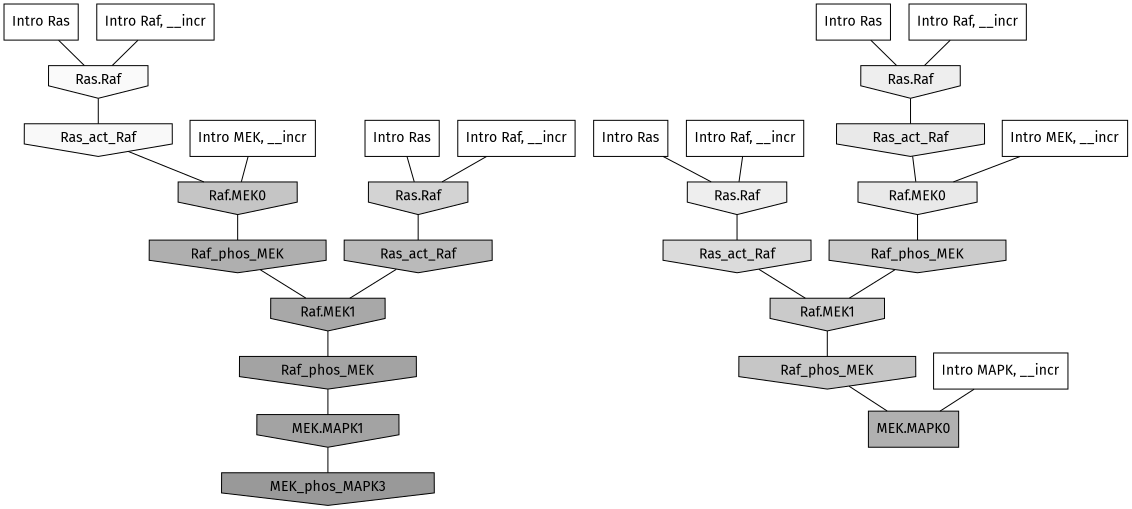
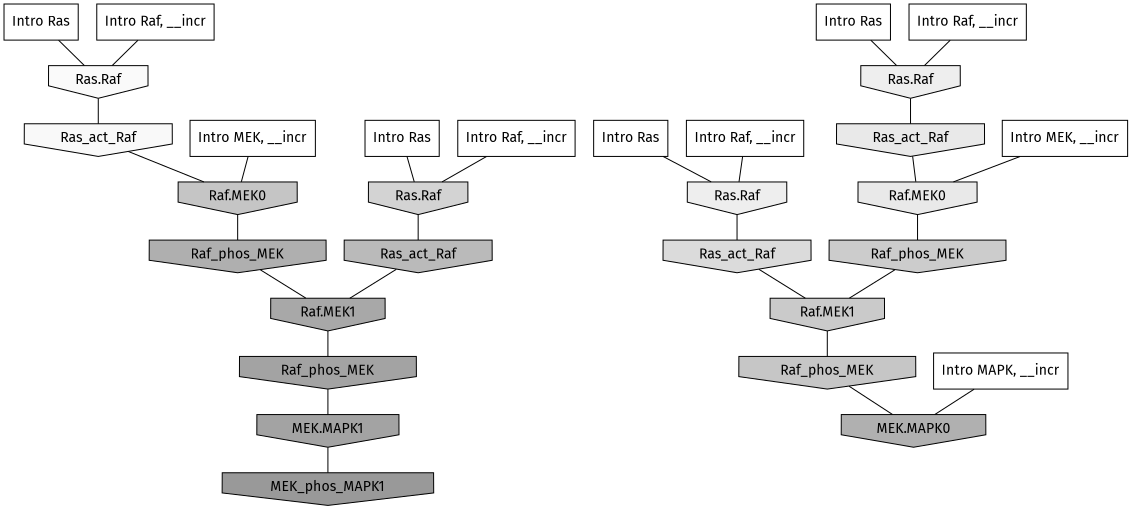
(914, 429) -> (914, 429)
(328, 487) -> (328, 487)
